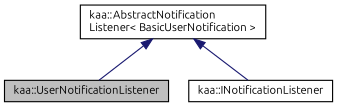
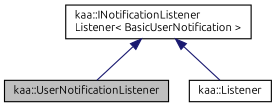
(173, 22) -> (158, 22)
(261, 91) -> (230, 91)
